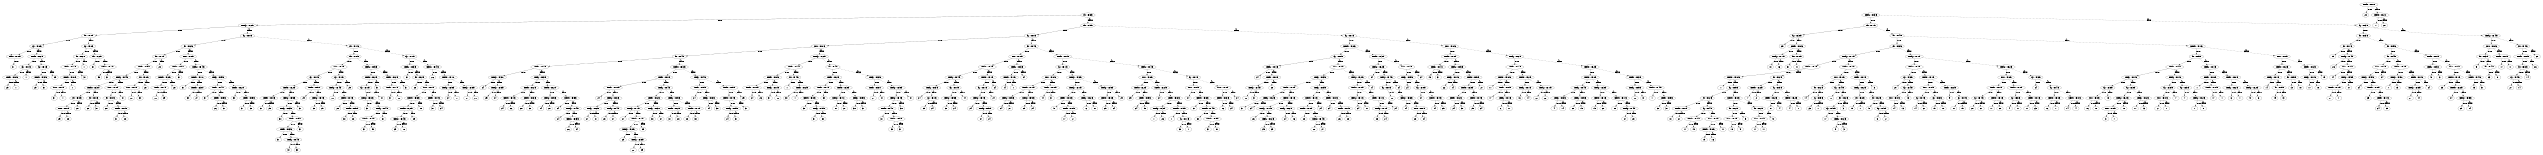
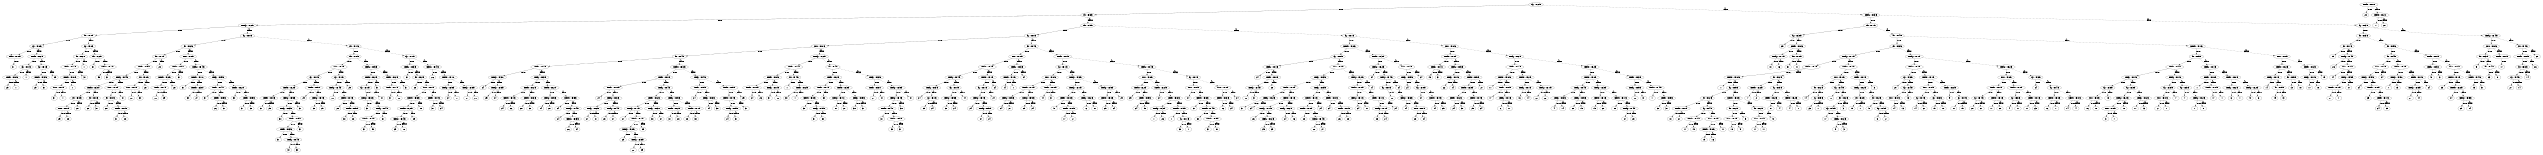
none -> (1536, 5)
(2510, 67) -> none
